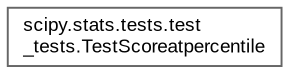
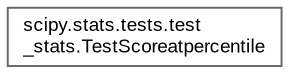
(145, 37) -> (145, 37)
